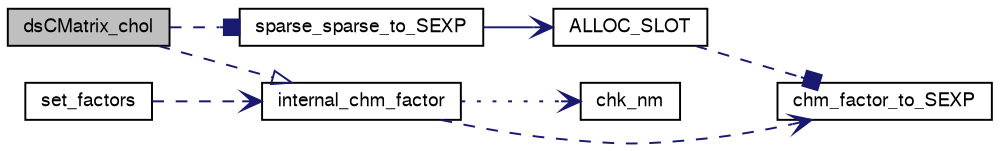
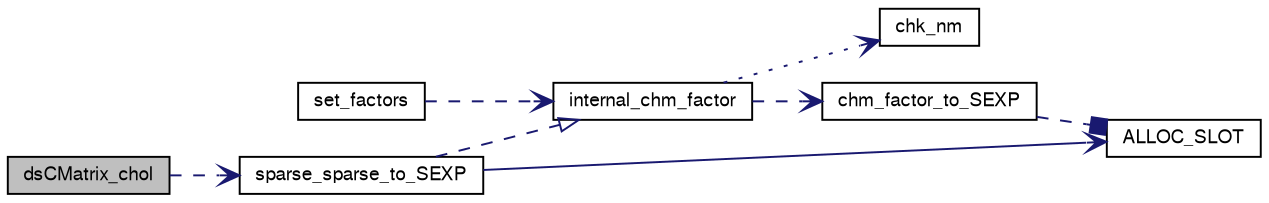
(195, 27) -> (195, 175)
(748, 61) -> (1062, 121)
(216, 62) -> (498, 141)
